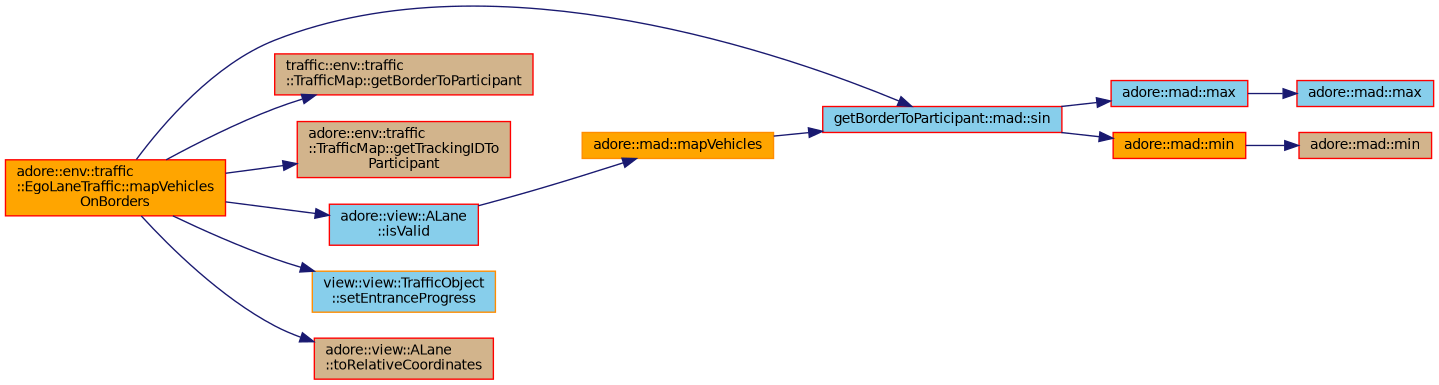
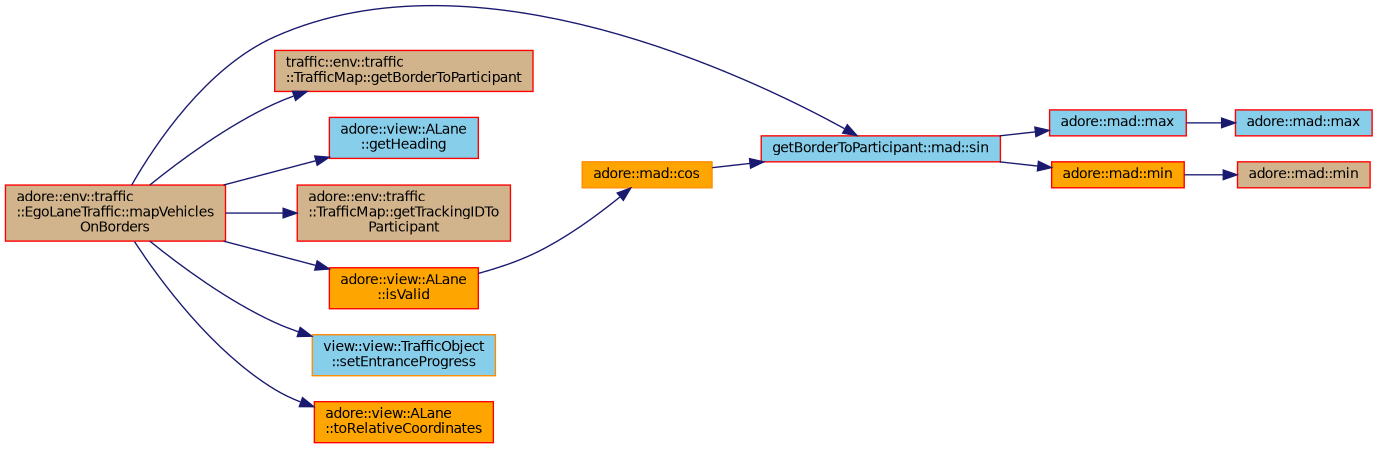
none -> (404, 138)
(678, 145) -> (647, 175)
(115, 188) -> (115, 213)
(404, 225) -> (404, 288)
(404, 359) -> (404, 422)
